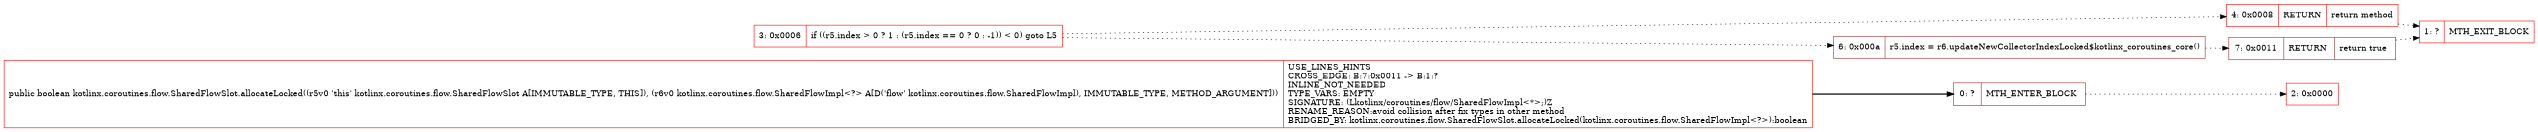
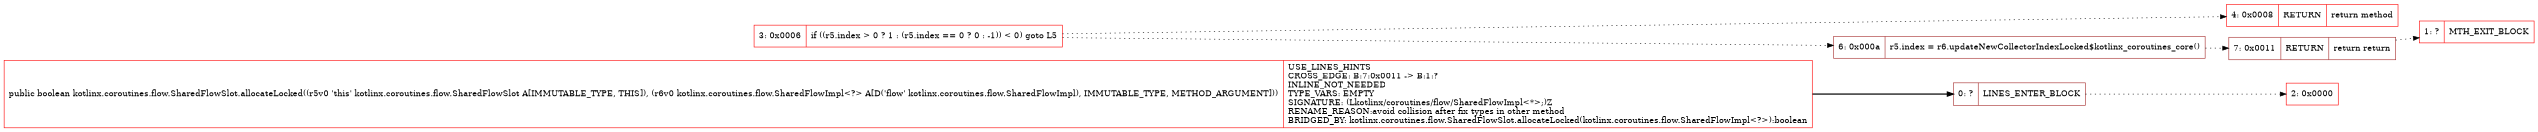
(2406, 25) -> none
(2363, 48) -> (2362, 48)
(2031, 94) -> (2032, 94)
